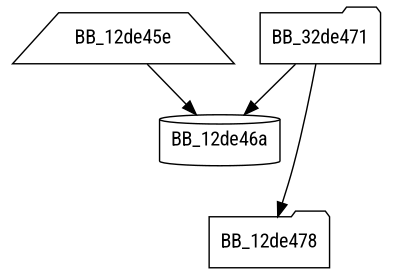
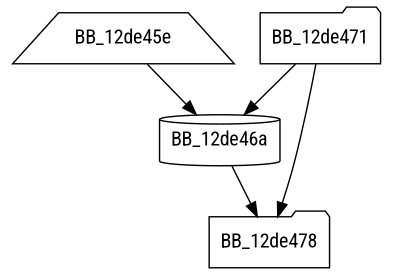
(320, 38) -> (320, 38)
none -> (241, 185)
